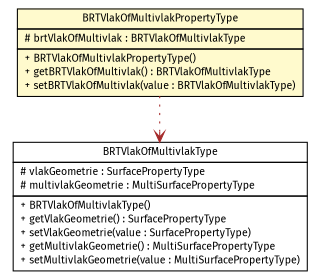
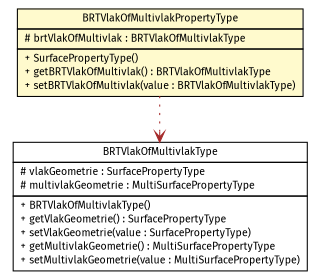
(111, 59) -> (82, 59)
